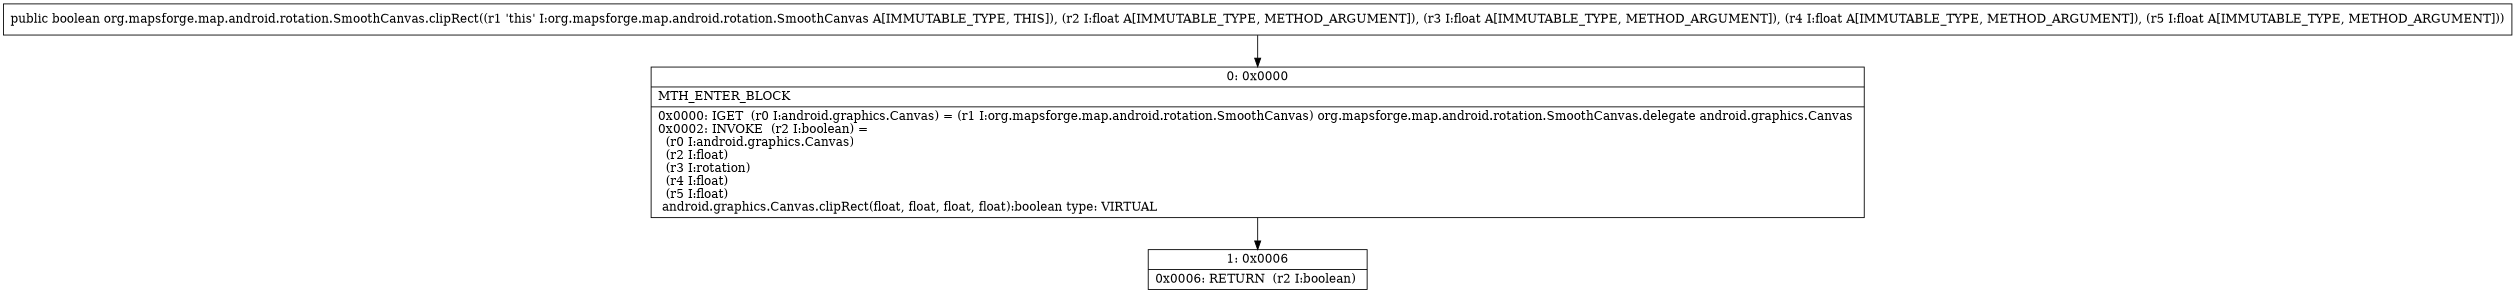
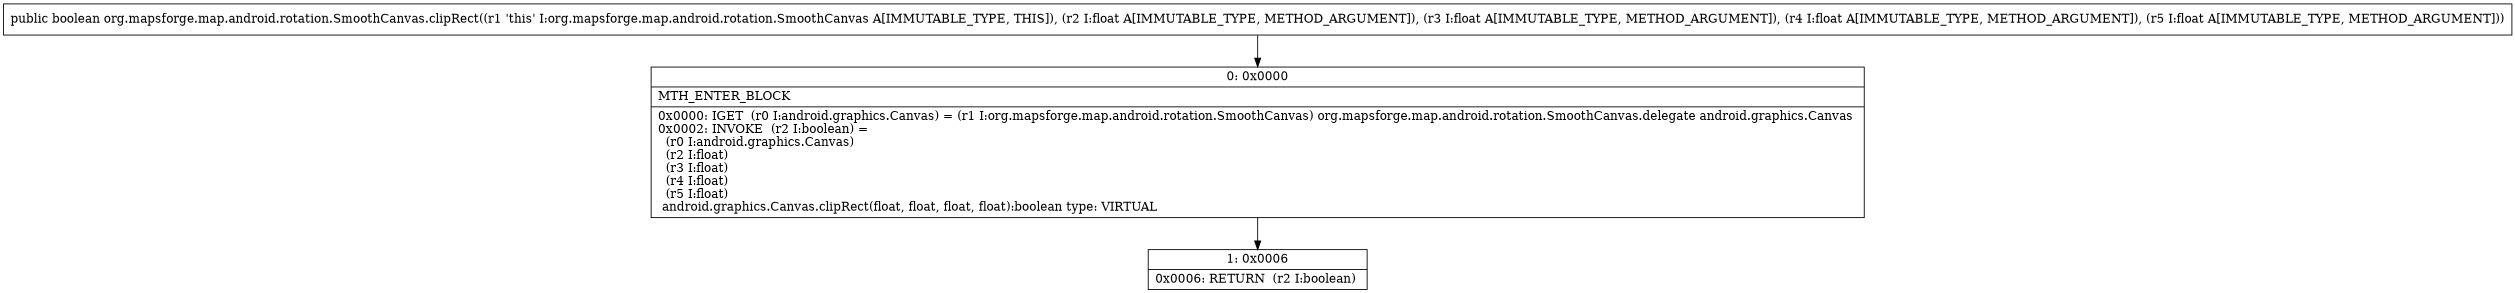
(704, 168) -> (694, 168)
